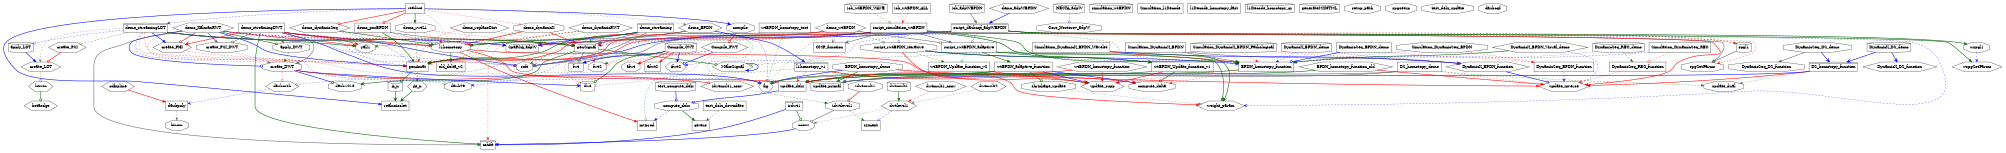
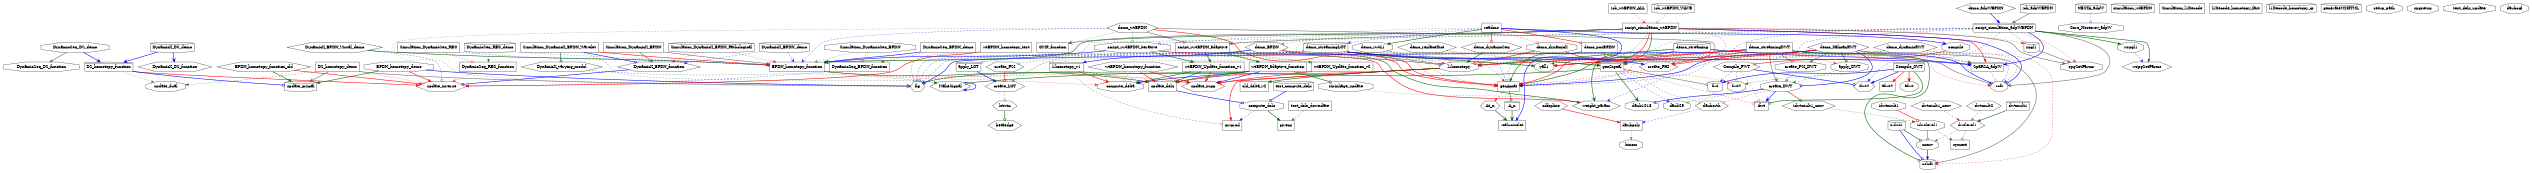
(980, 28) -> (2004, 28)
none -> (562, 67)
